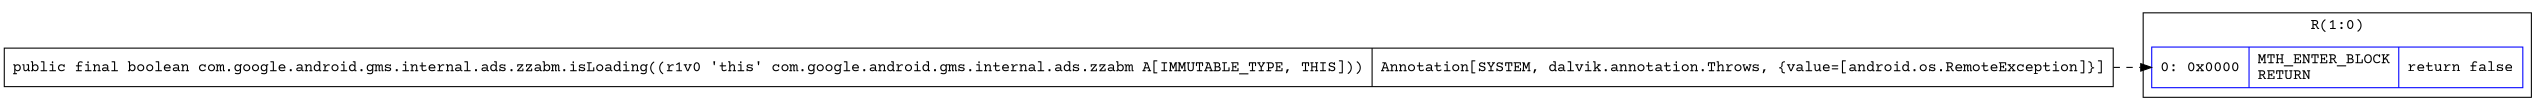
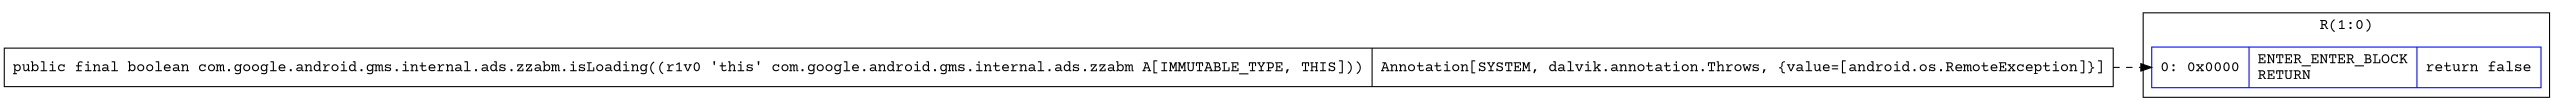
(2324, 59) -> (2333, 59)
